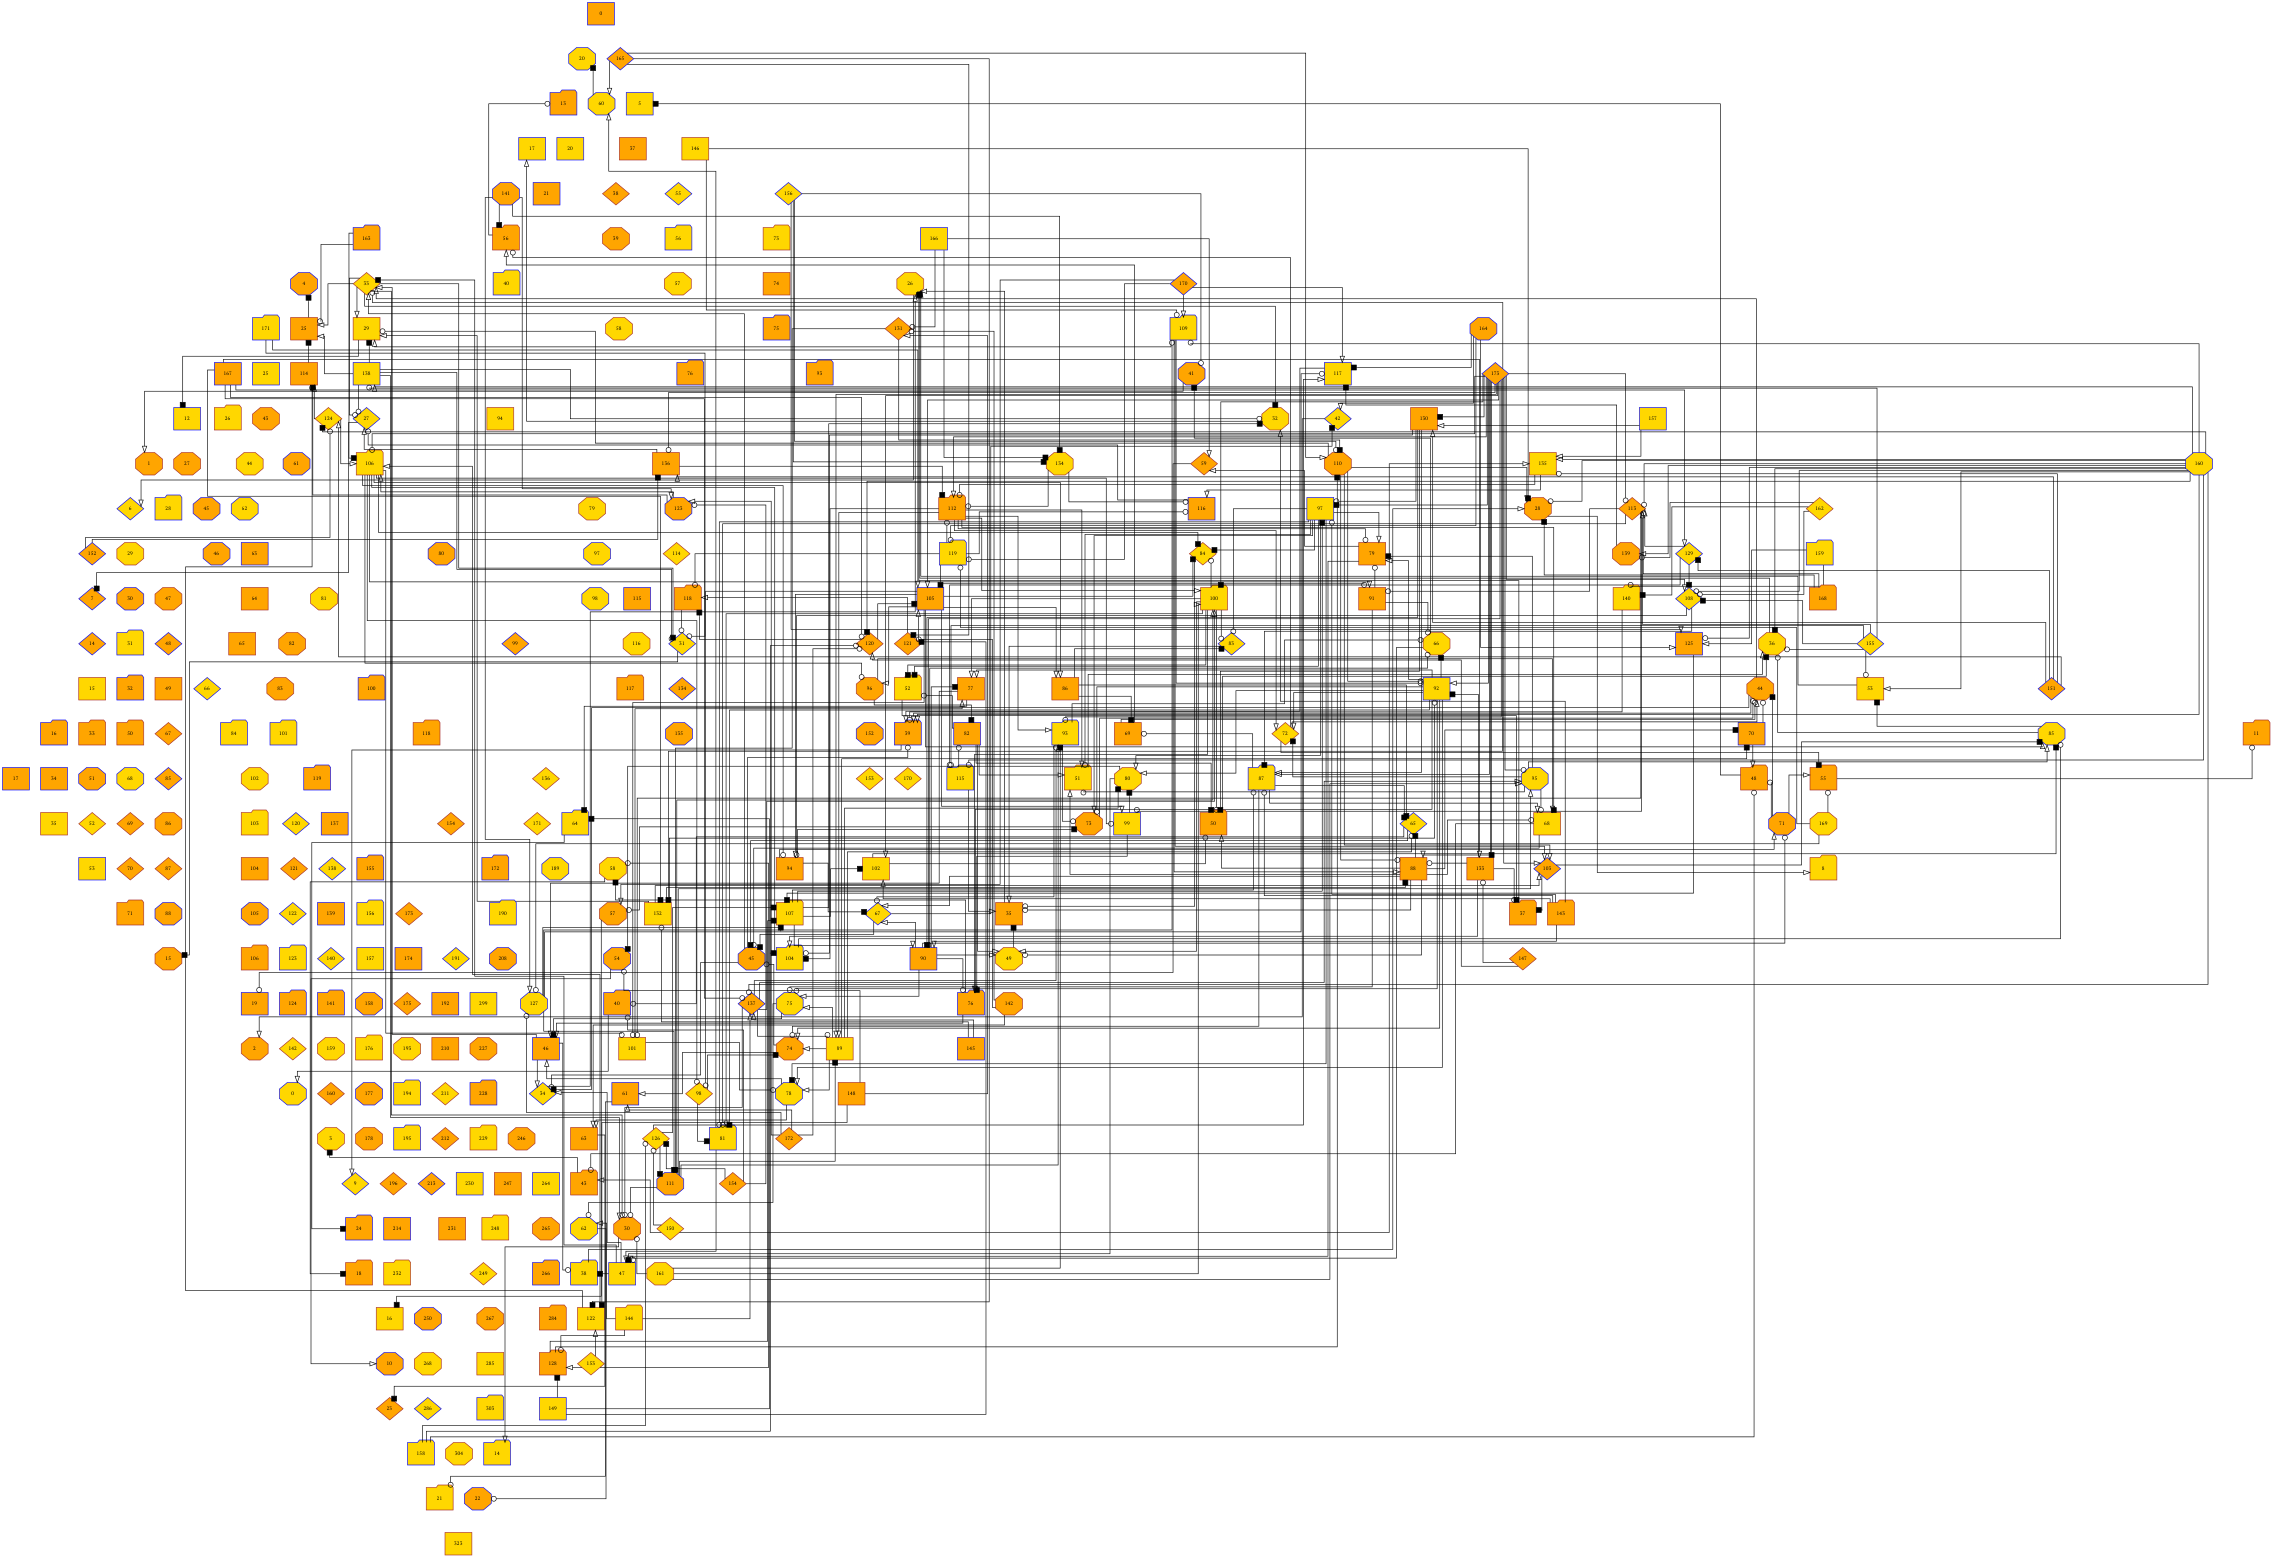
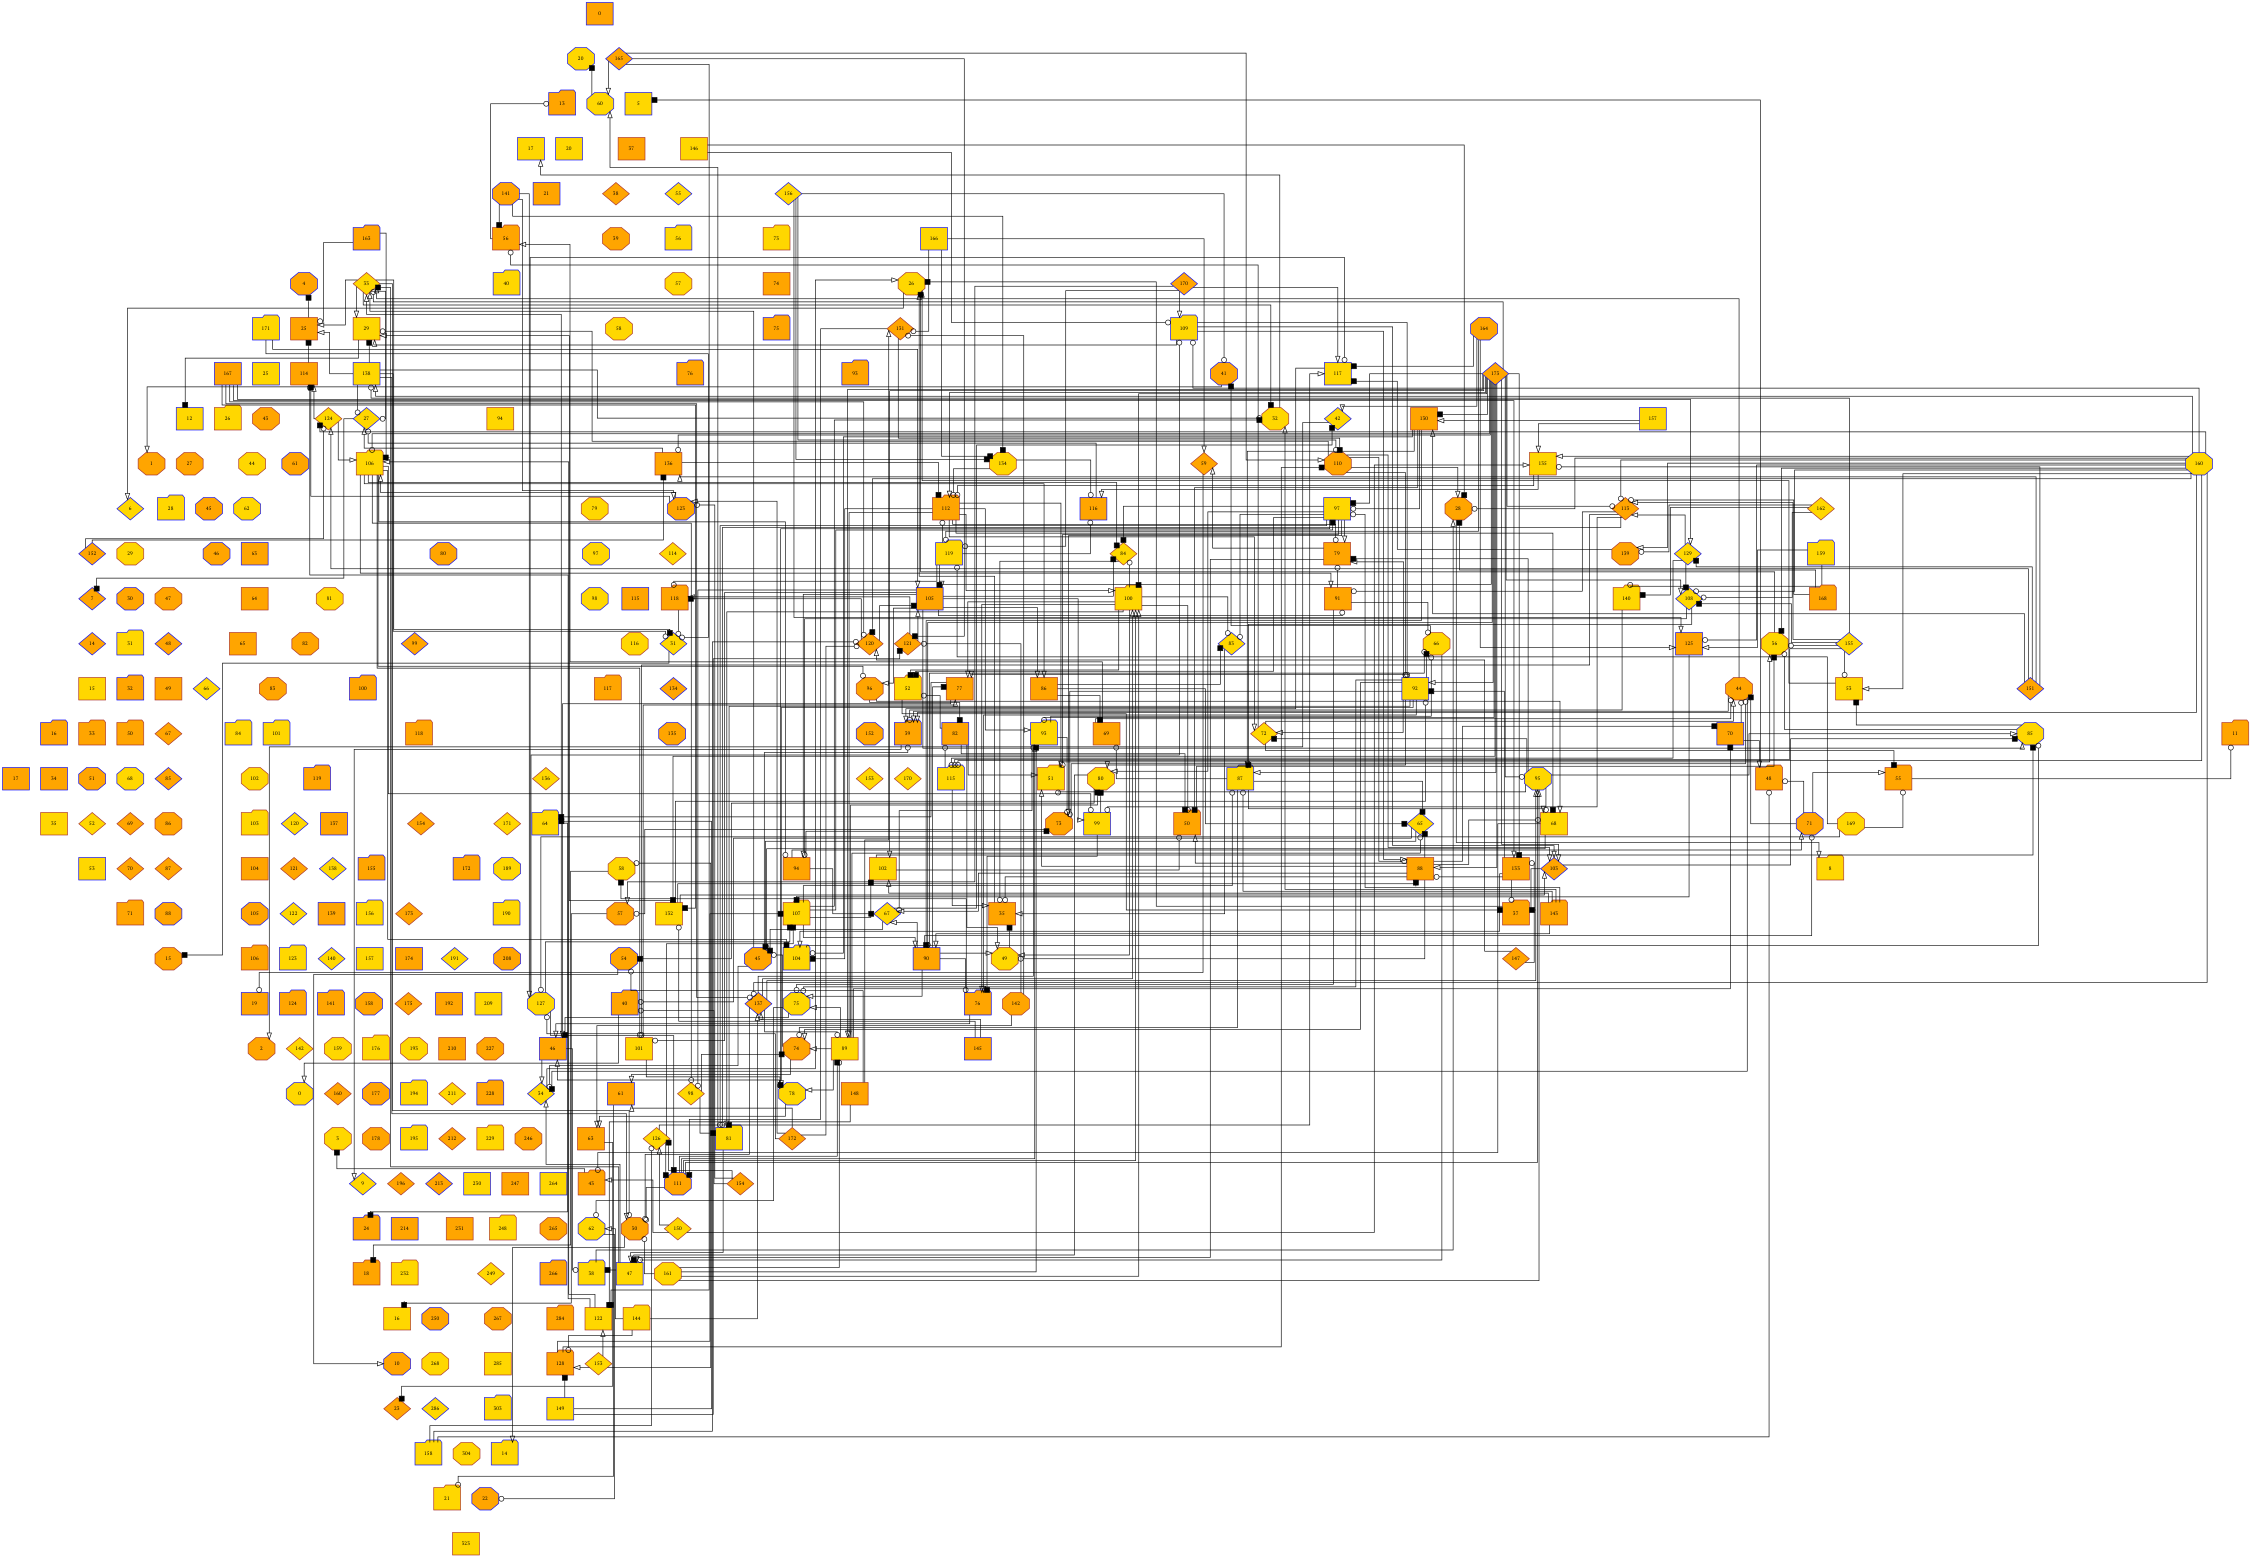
(483, 1004) -> (488, 1004)
(654, 1177) -> (659, 1196)
none -> (839, 1246)
